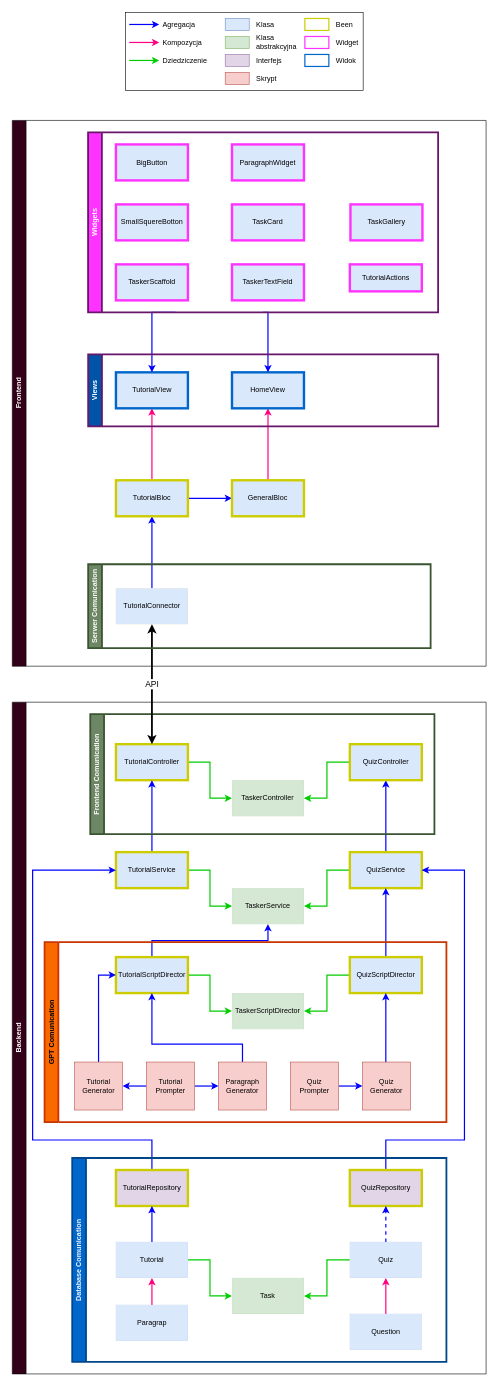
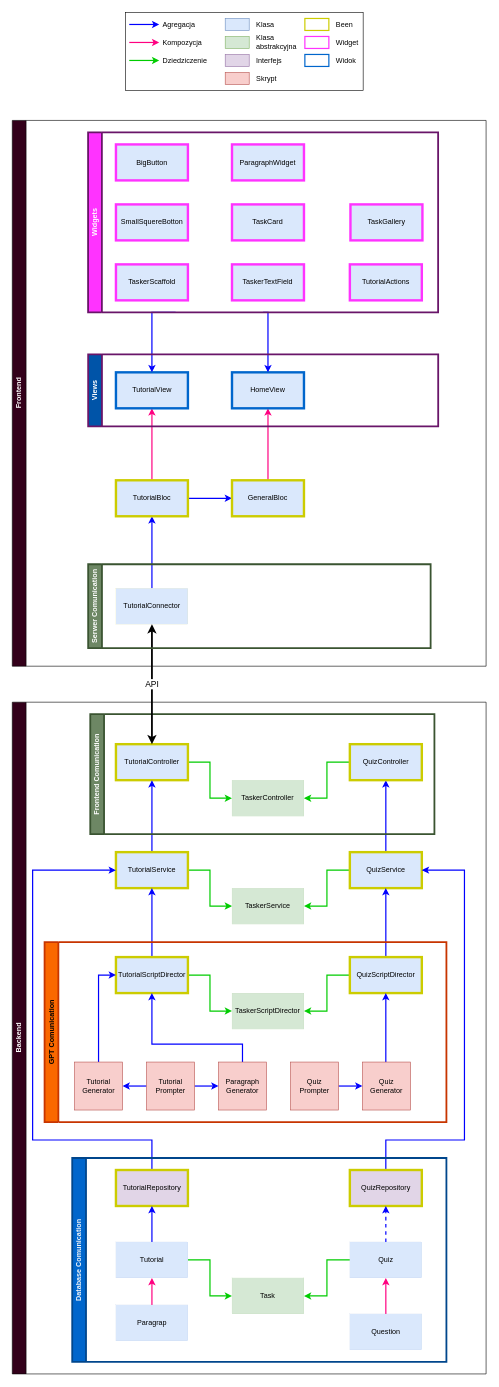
(386, 278) -> (386, 282)
(268, 934) -> (152, 917)
